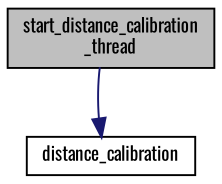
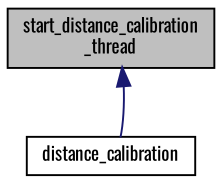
(98, 93) -> (124, 112)
